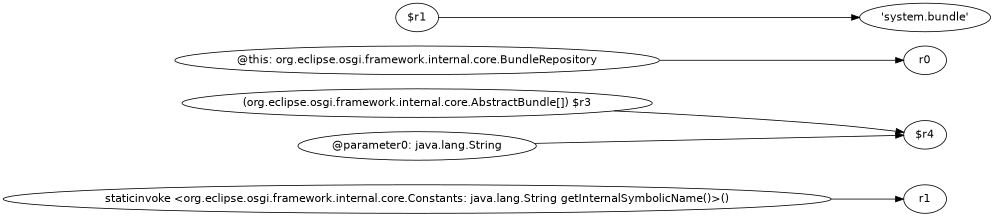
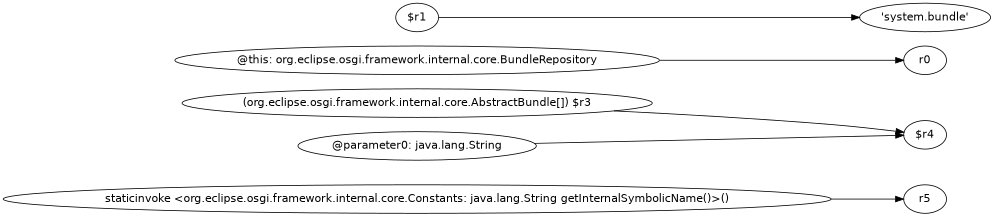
(925, 199) -> (925, 199)
